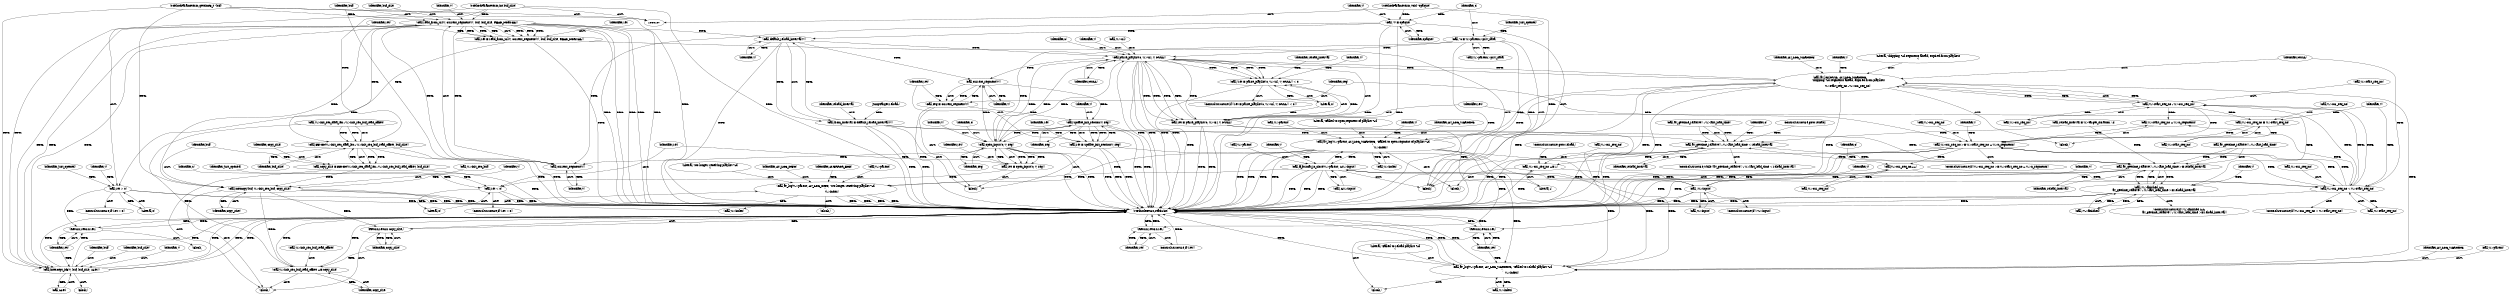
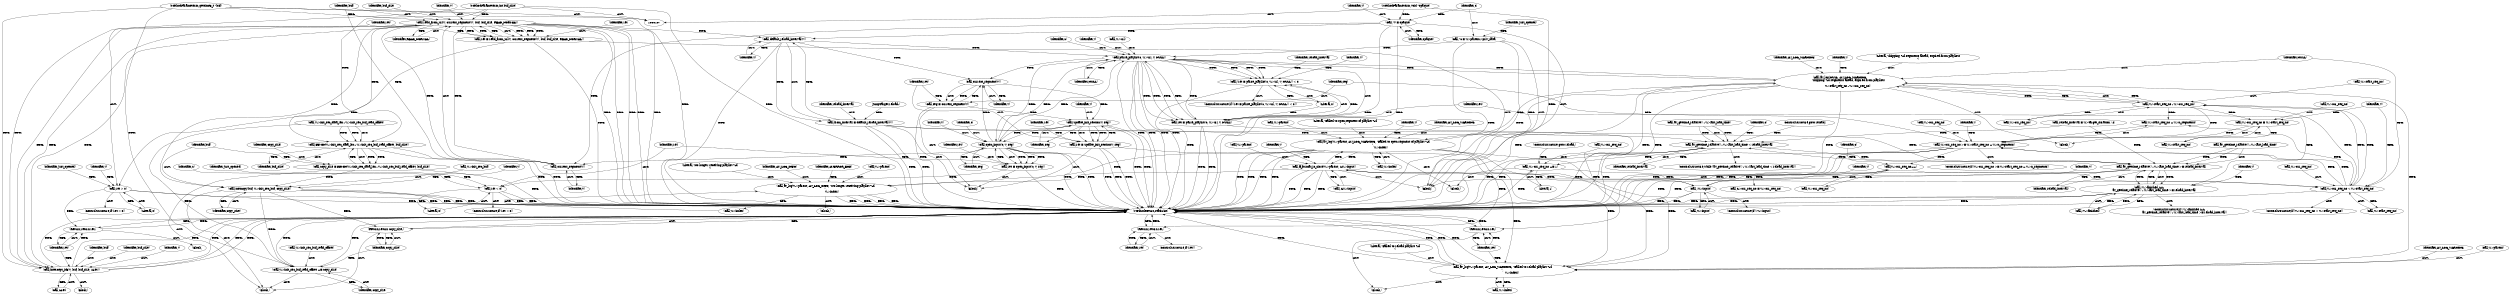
none -> (411, 39)
(1191, 48) -> none
(1485, 58) -> none
(139, 118) -> (140, 174)
(1459, 141) -> (1536, 178)
(2225, 155) -> none
none -> (1755, 189)
(1173, 228) -> (1070, 203)
